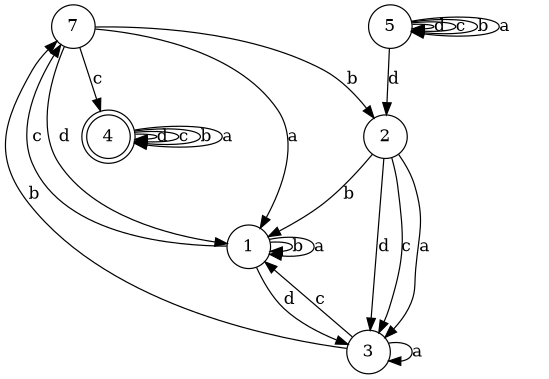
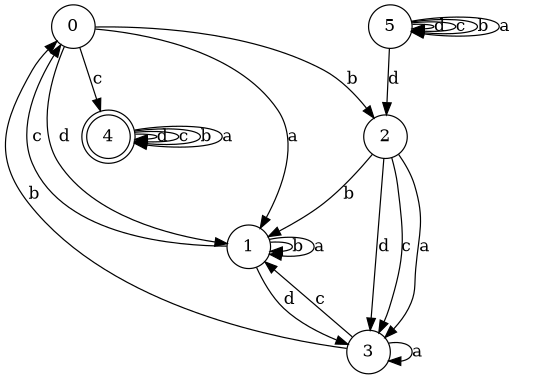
(73, 27) -> (73, 27)
